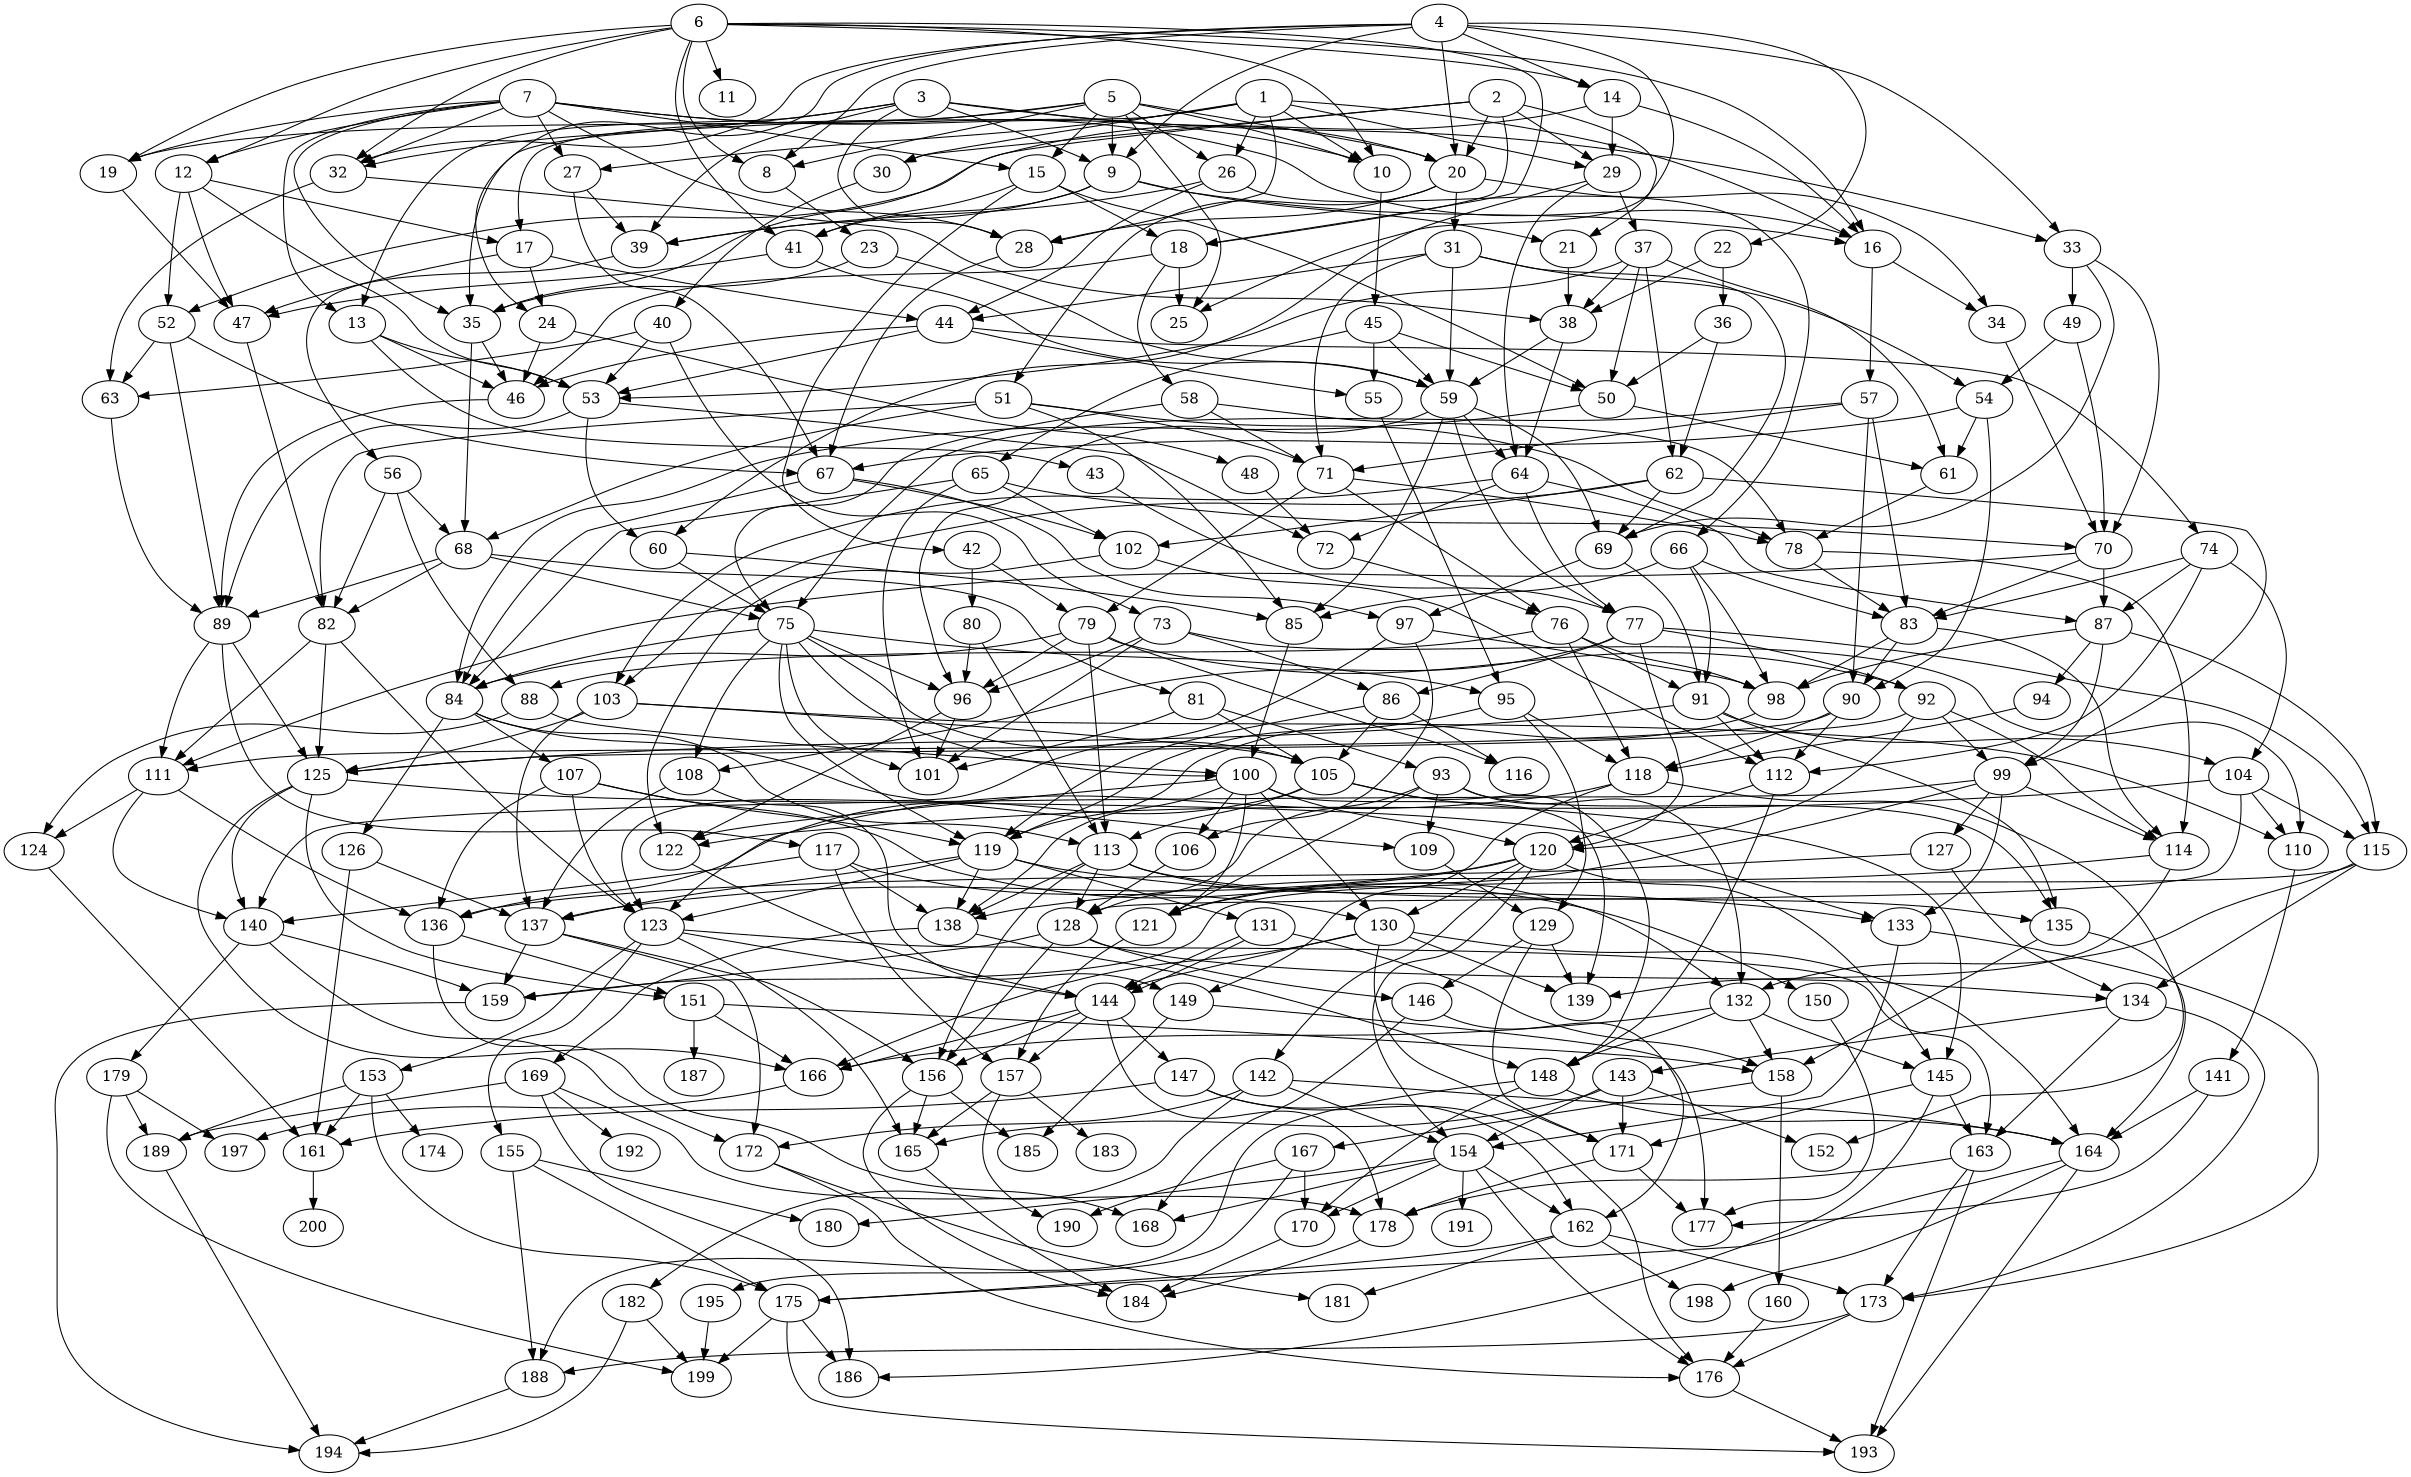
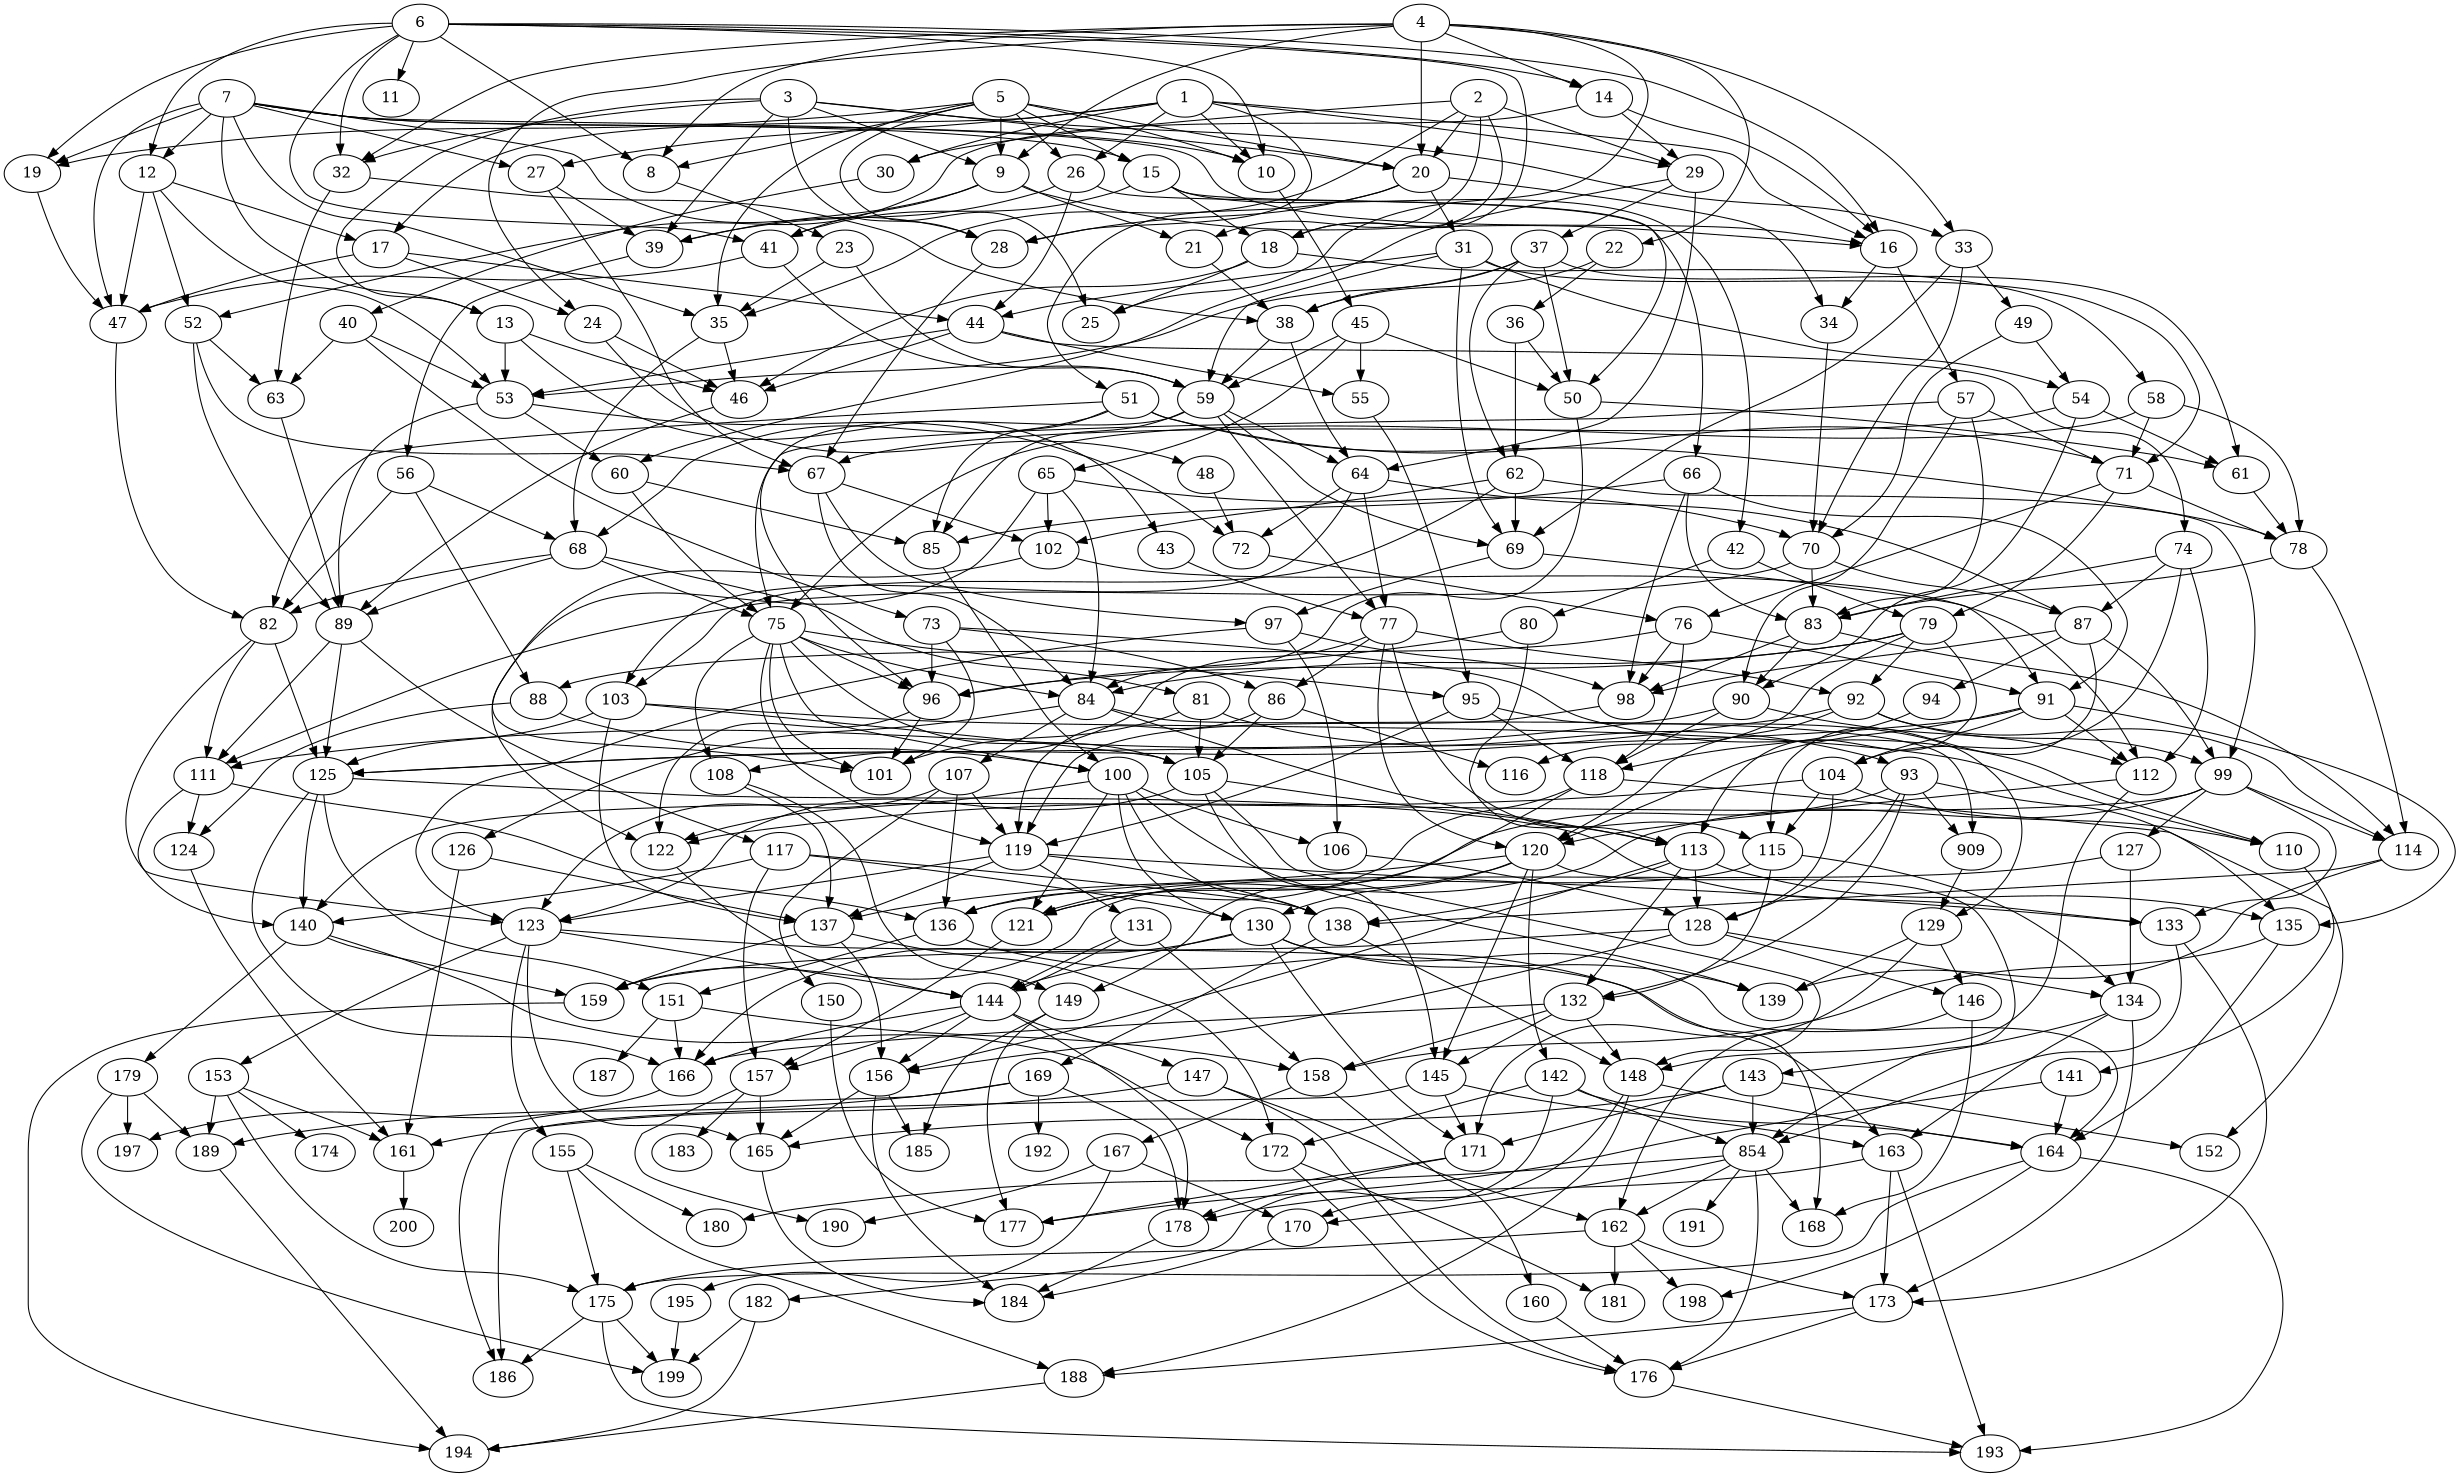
(434, 134) -> (101, 172)
(1410, 822) -> (1732, 766)
(1424, 851) -> (1971, 851)
(1464, 1153) -> (1753, 1153)
